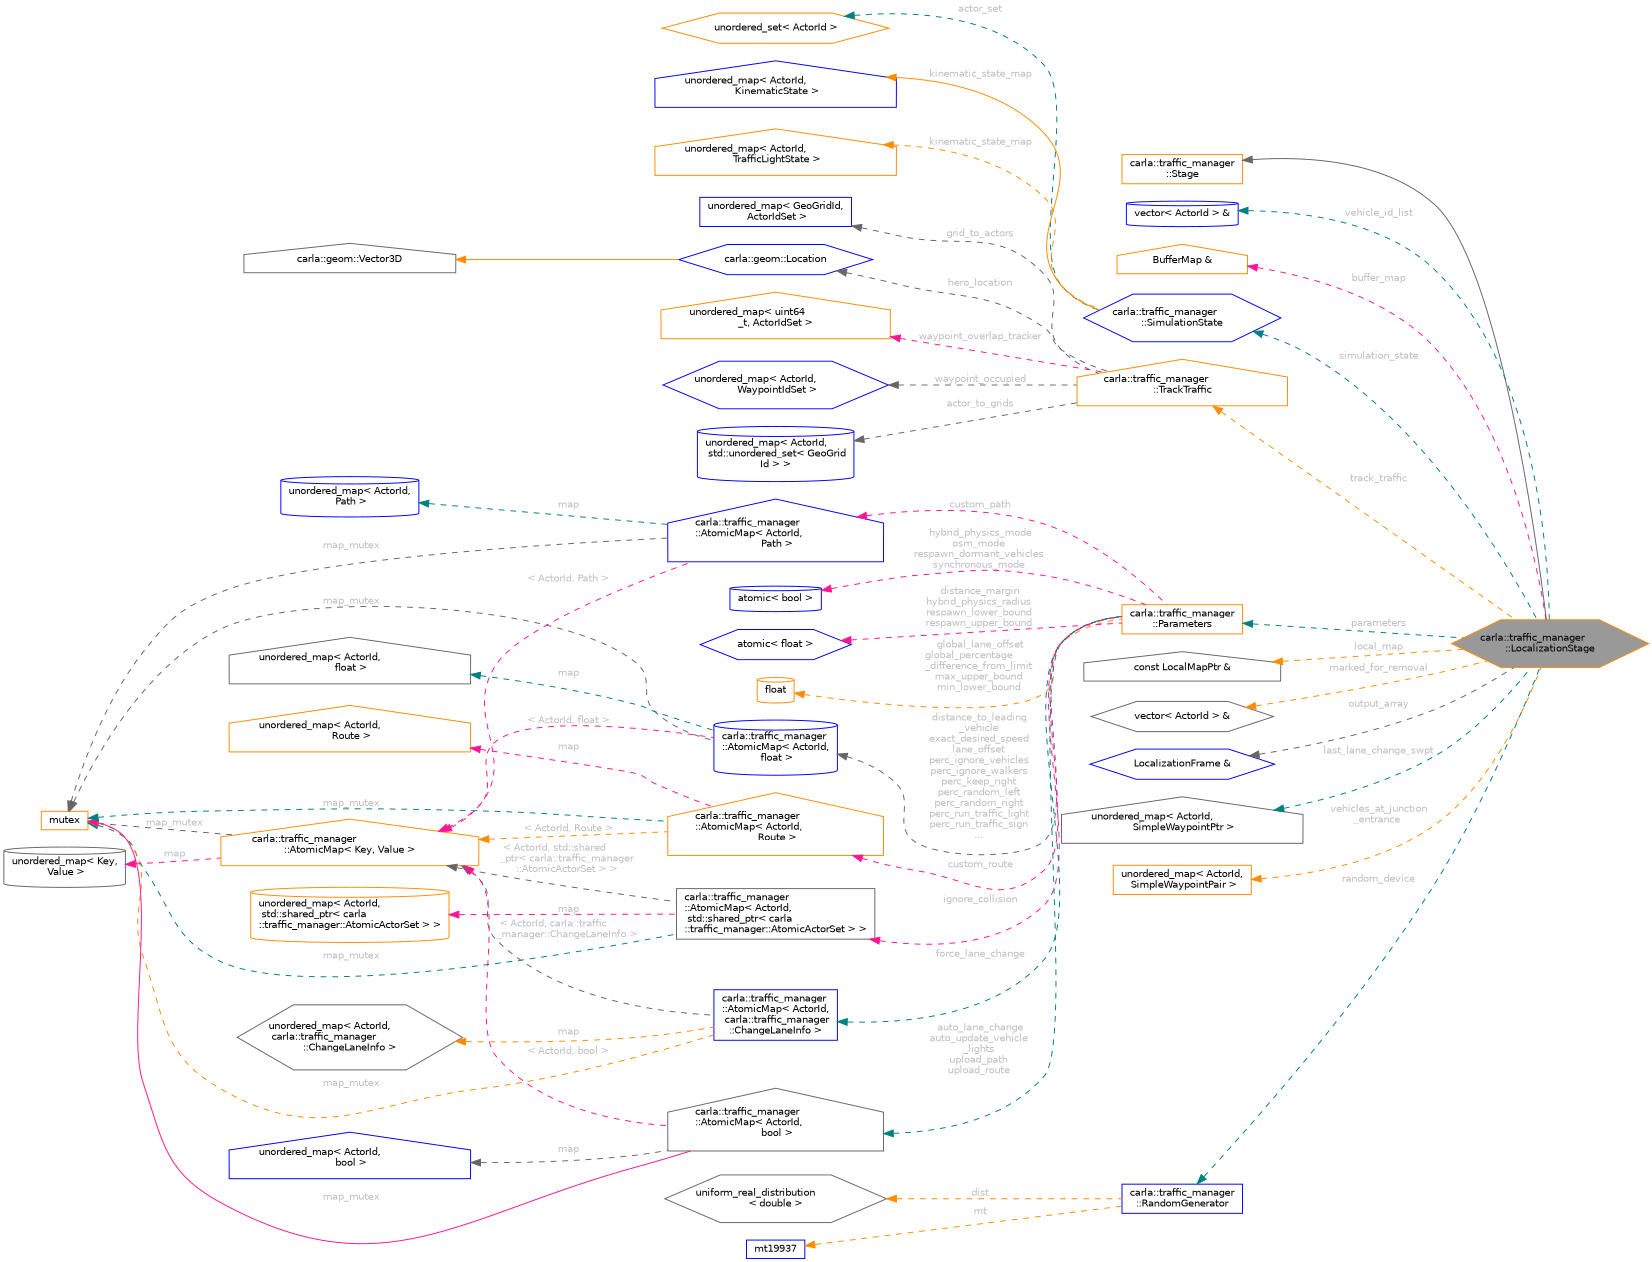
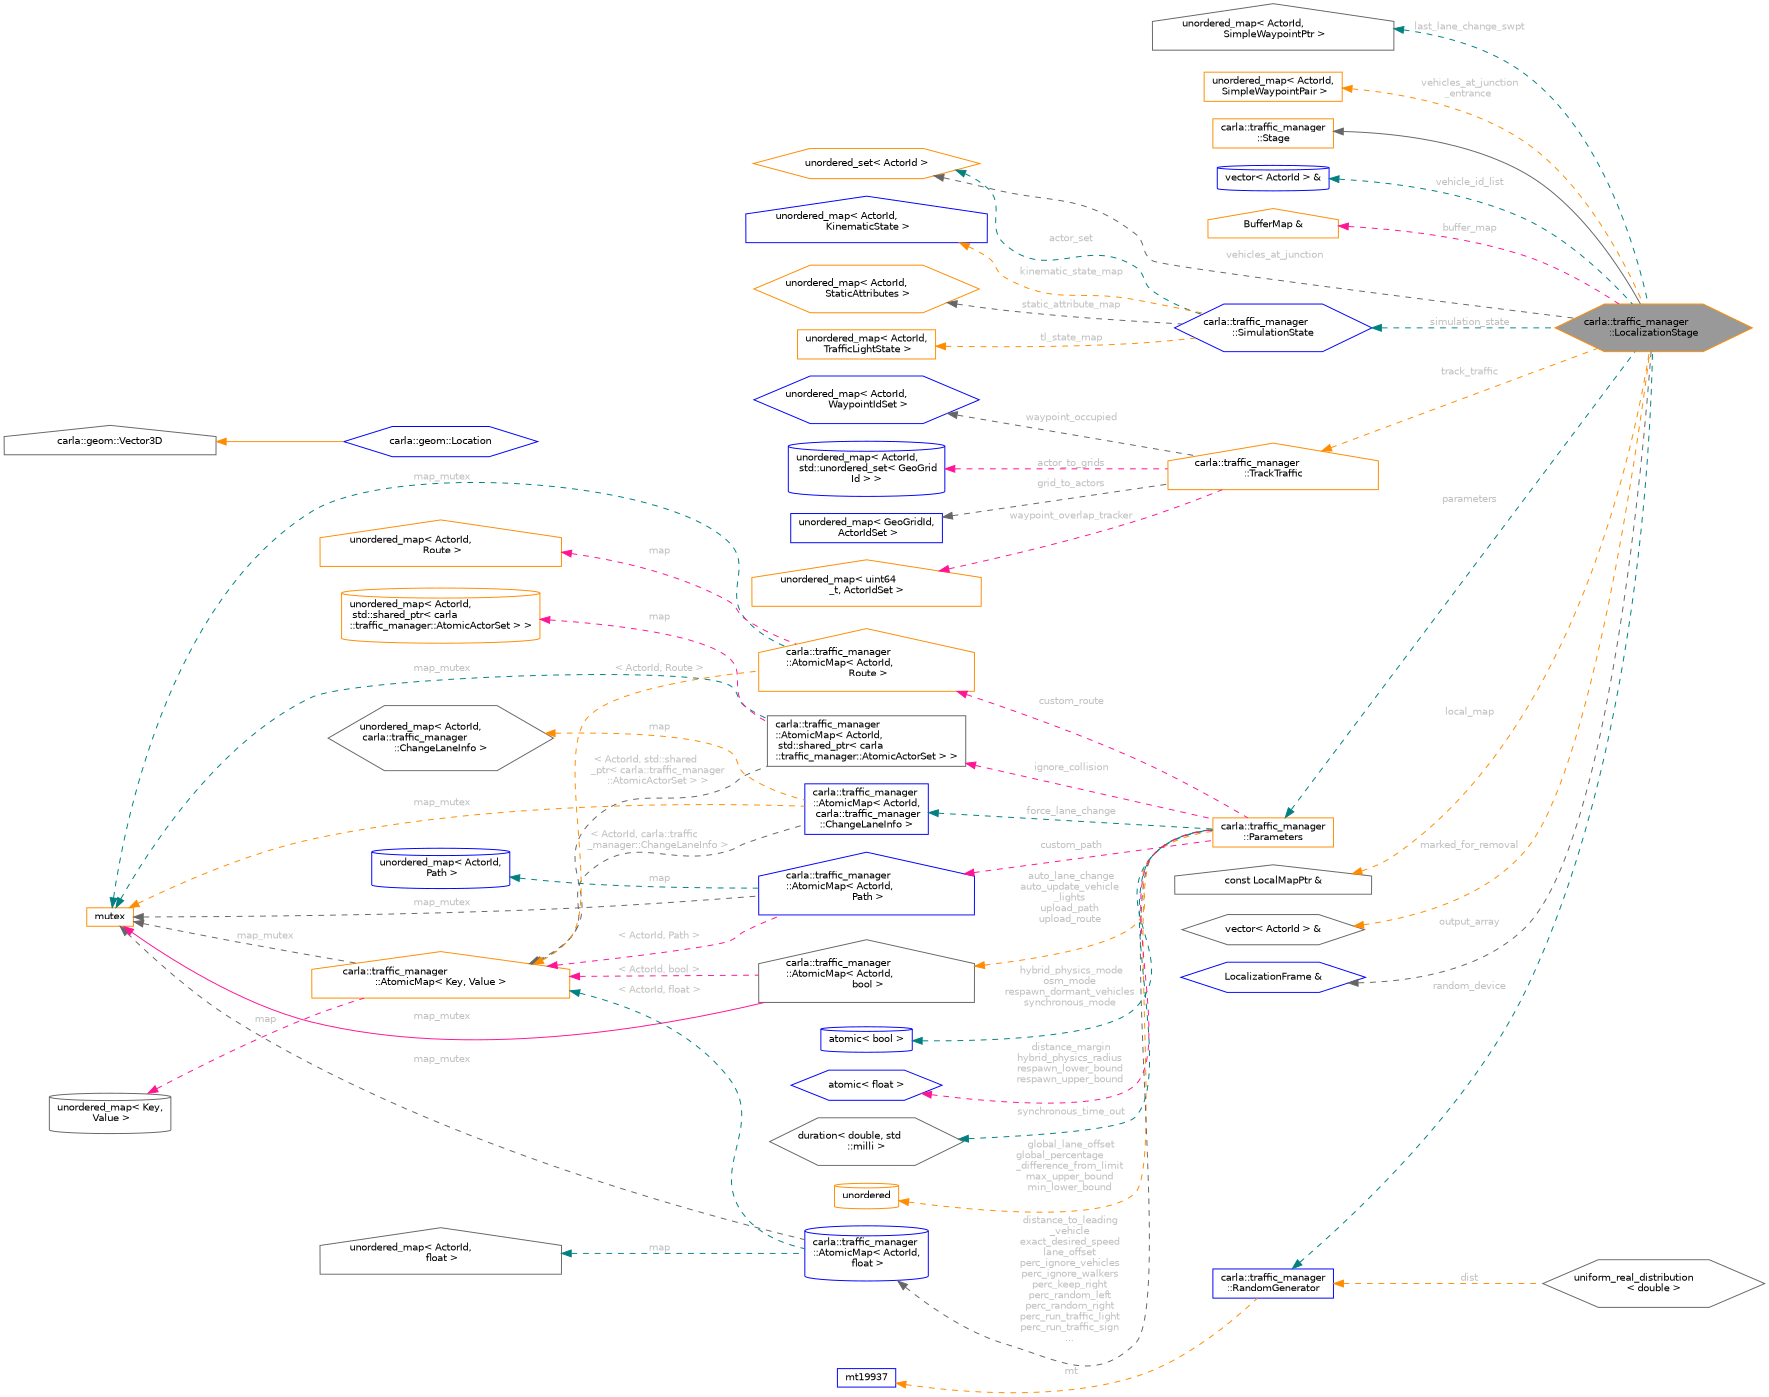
(1046, 137) -> (1079, 295)
(979, 142) -> (1070, 338)
(776, 155) -> (867, 344)
none -> (1247, 276)
none -> (867, 289)
(987, 301) -> none
(970, 421) -> (1061, 469)
(990, 570) -> (1130, 1011)
(776, 690) -> (867, 1196)
(550, 727) -> (738, 1095)
(1055, 959) -> (1128, 930)
none -> (867, 1142)
(350, 1158) -> none
(1009, 1199) -> (1443, 1284)
